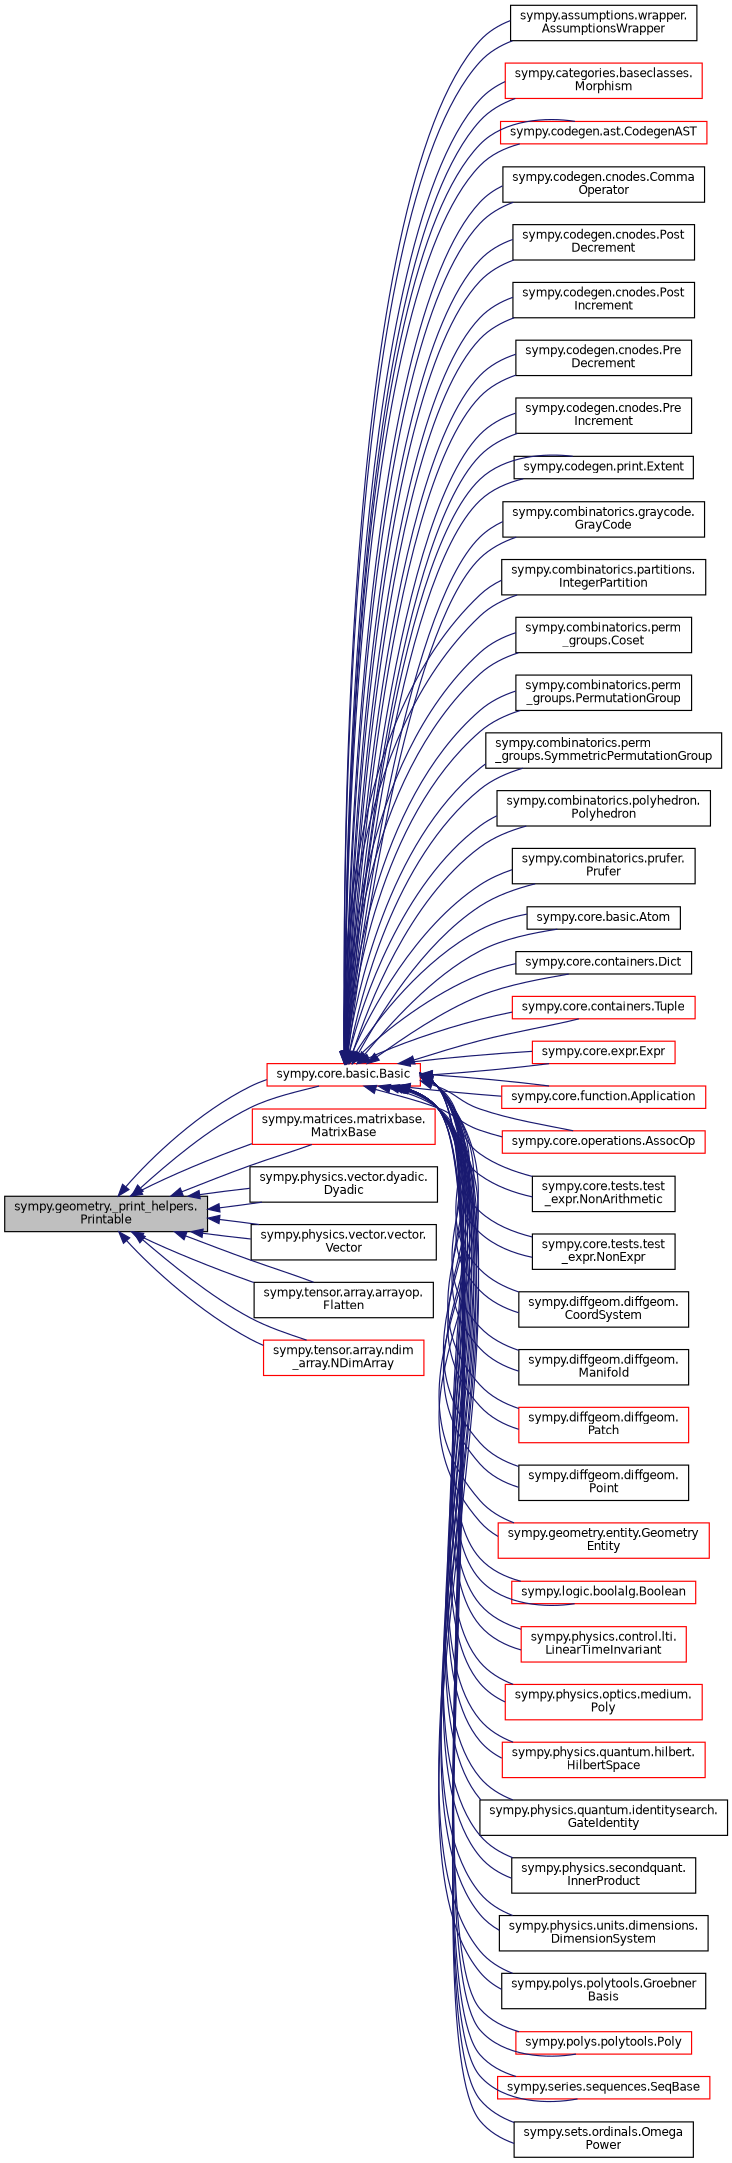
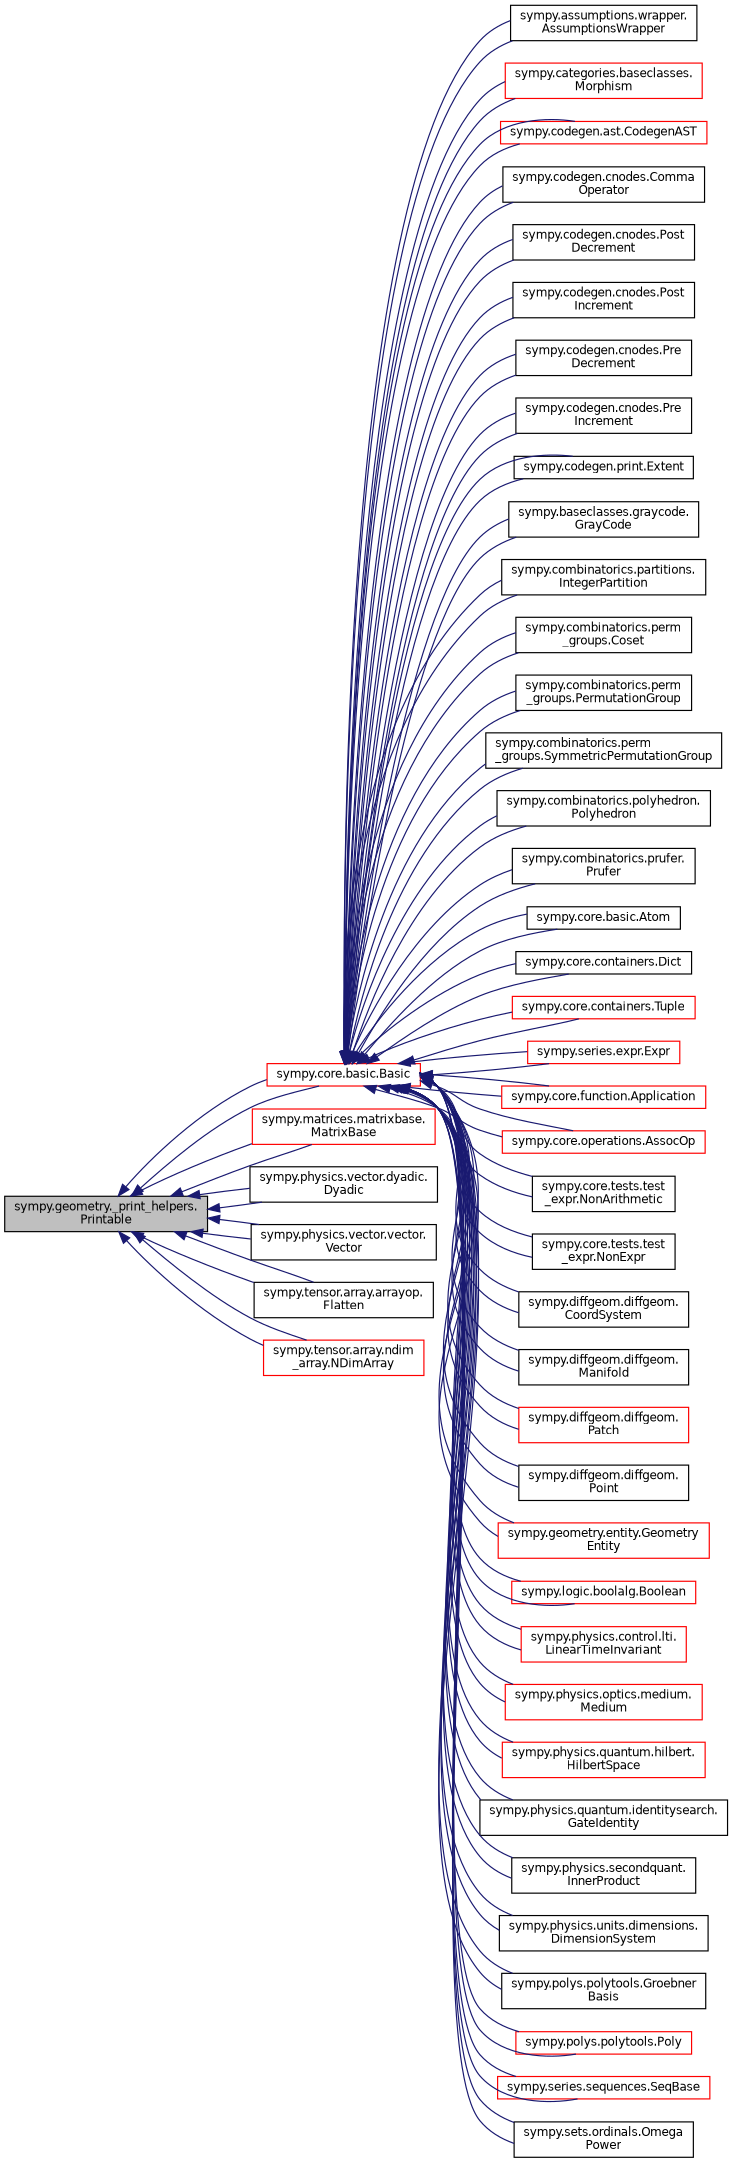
(604, 519) -> (604, 519)
(604, 1052) -> (604, 1052)
(604, 1702) -> (604, 1702)
